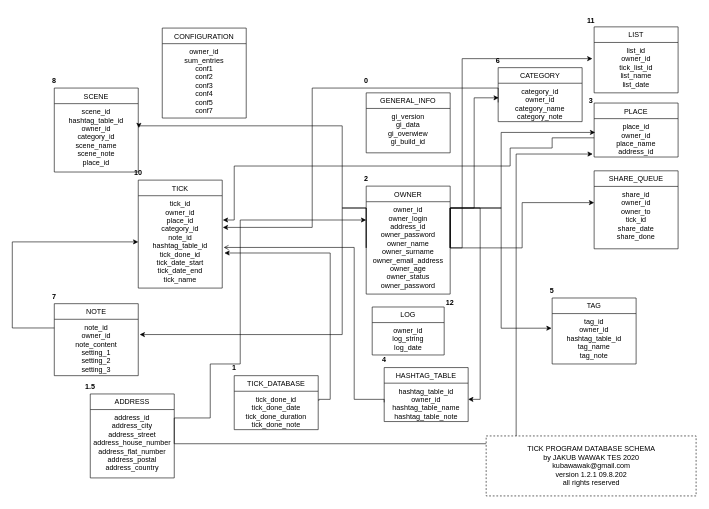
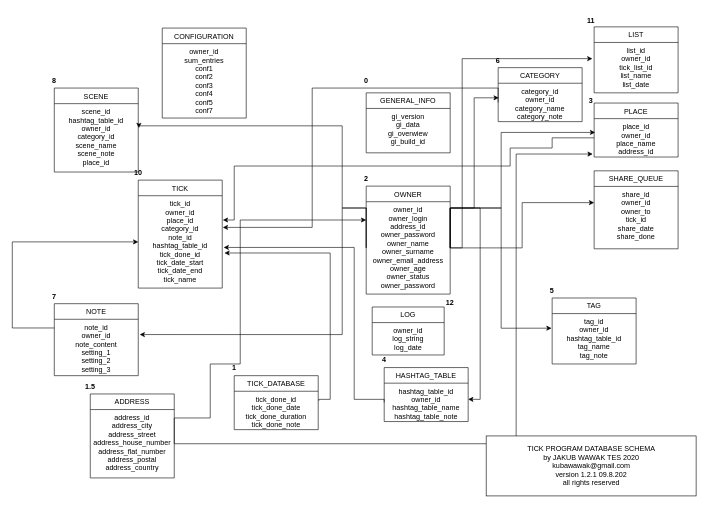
(228, 247) -> (229, 247)
(591, 466) -> (591, 466)
